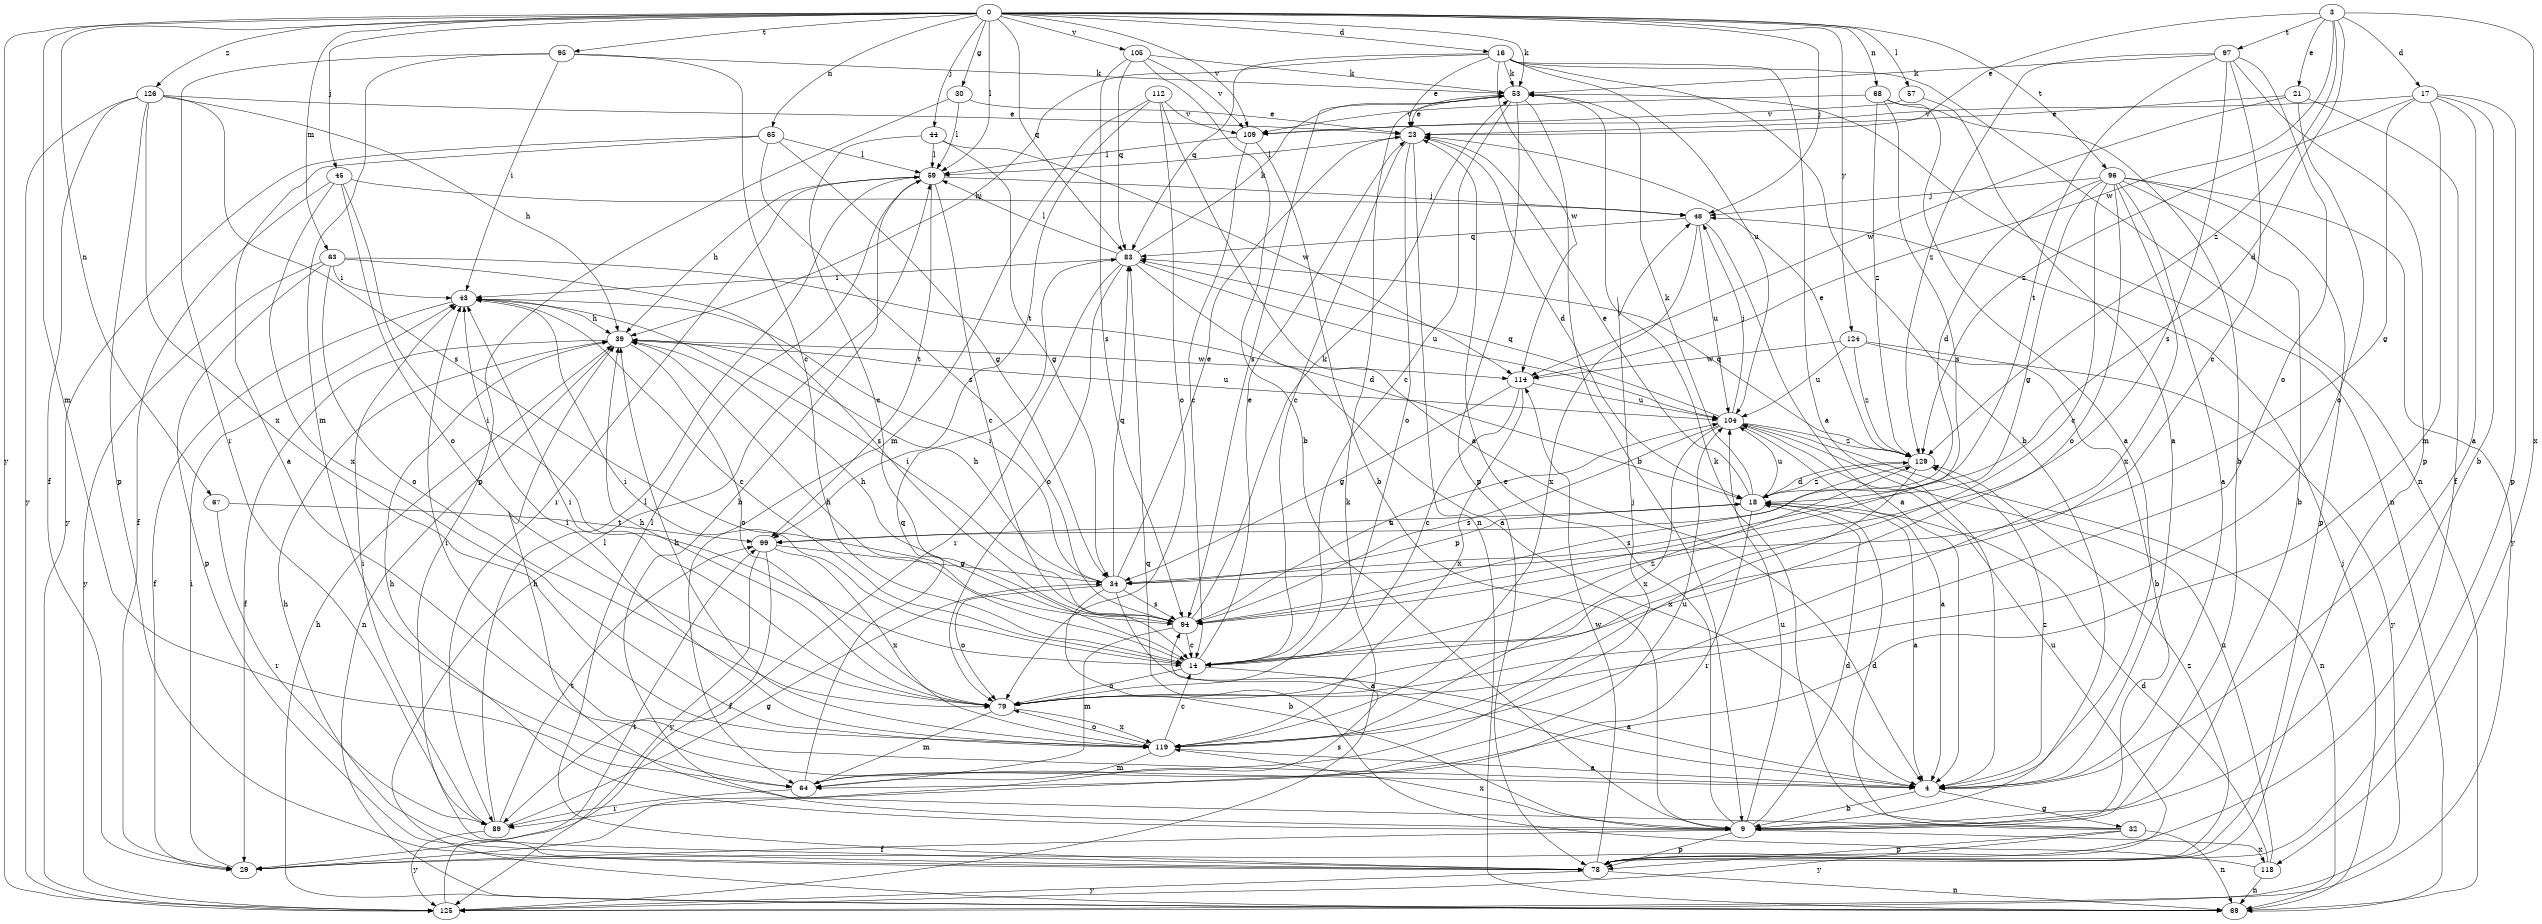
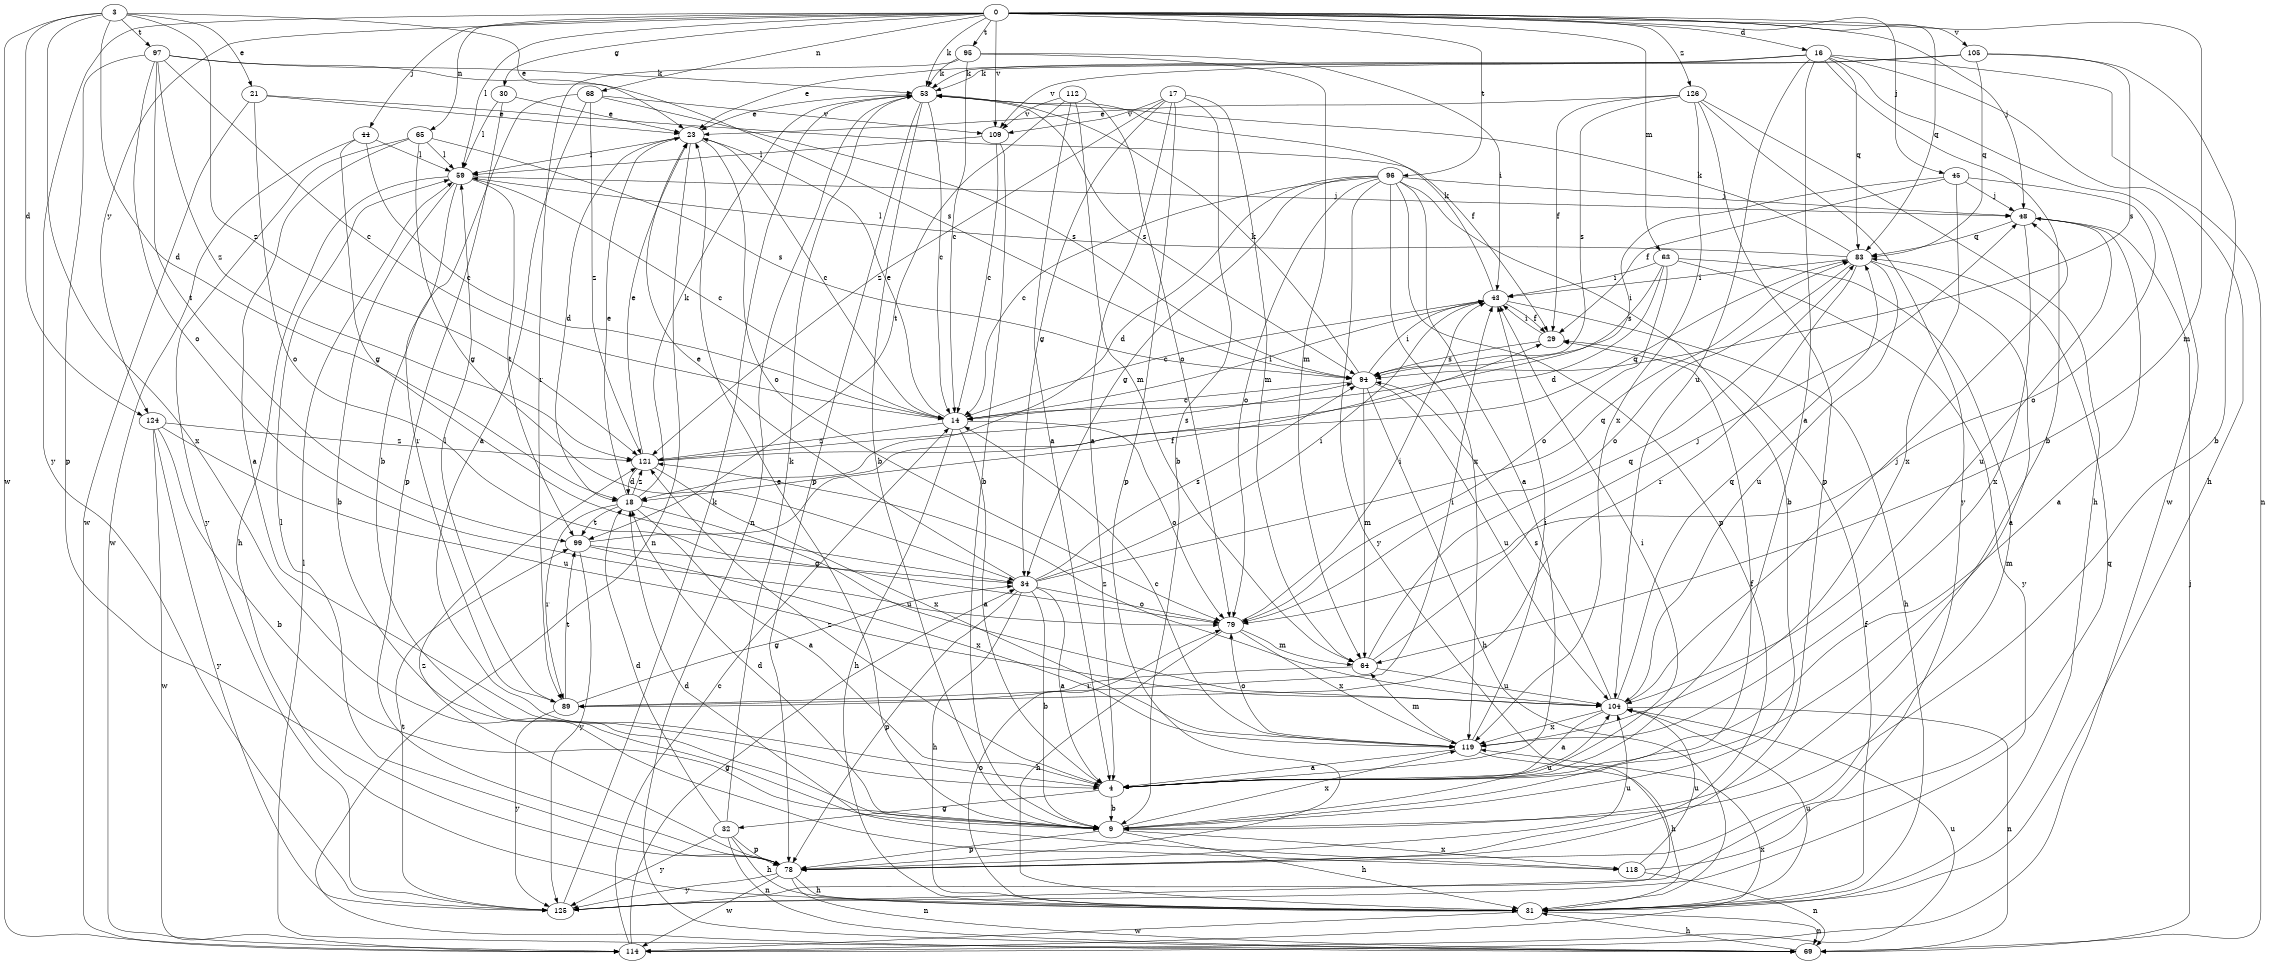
(2384, 45) -> (26, 210)
(1912, 94) -> none
none -> (1250, 136)
(620, 339) -> (1530, 911)
(1921, 462) -> (645, 462)
(216, 503) -> none
(1432, 543) -> (893, 713)
(207, 564) -> (2009, 564)
